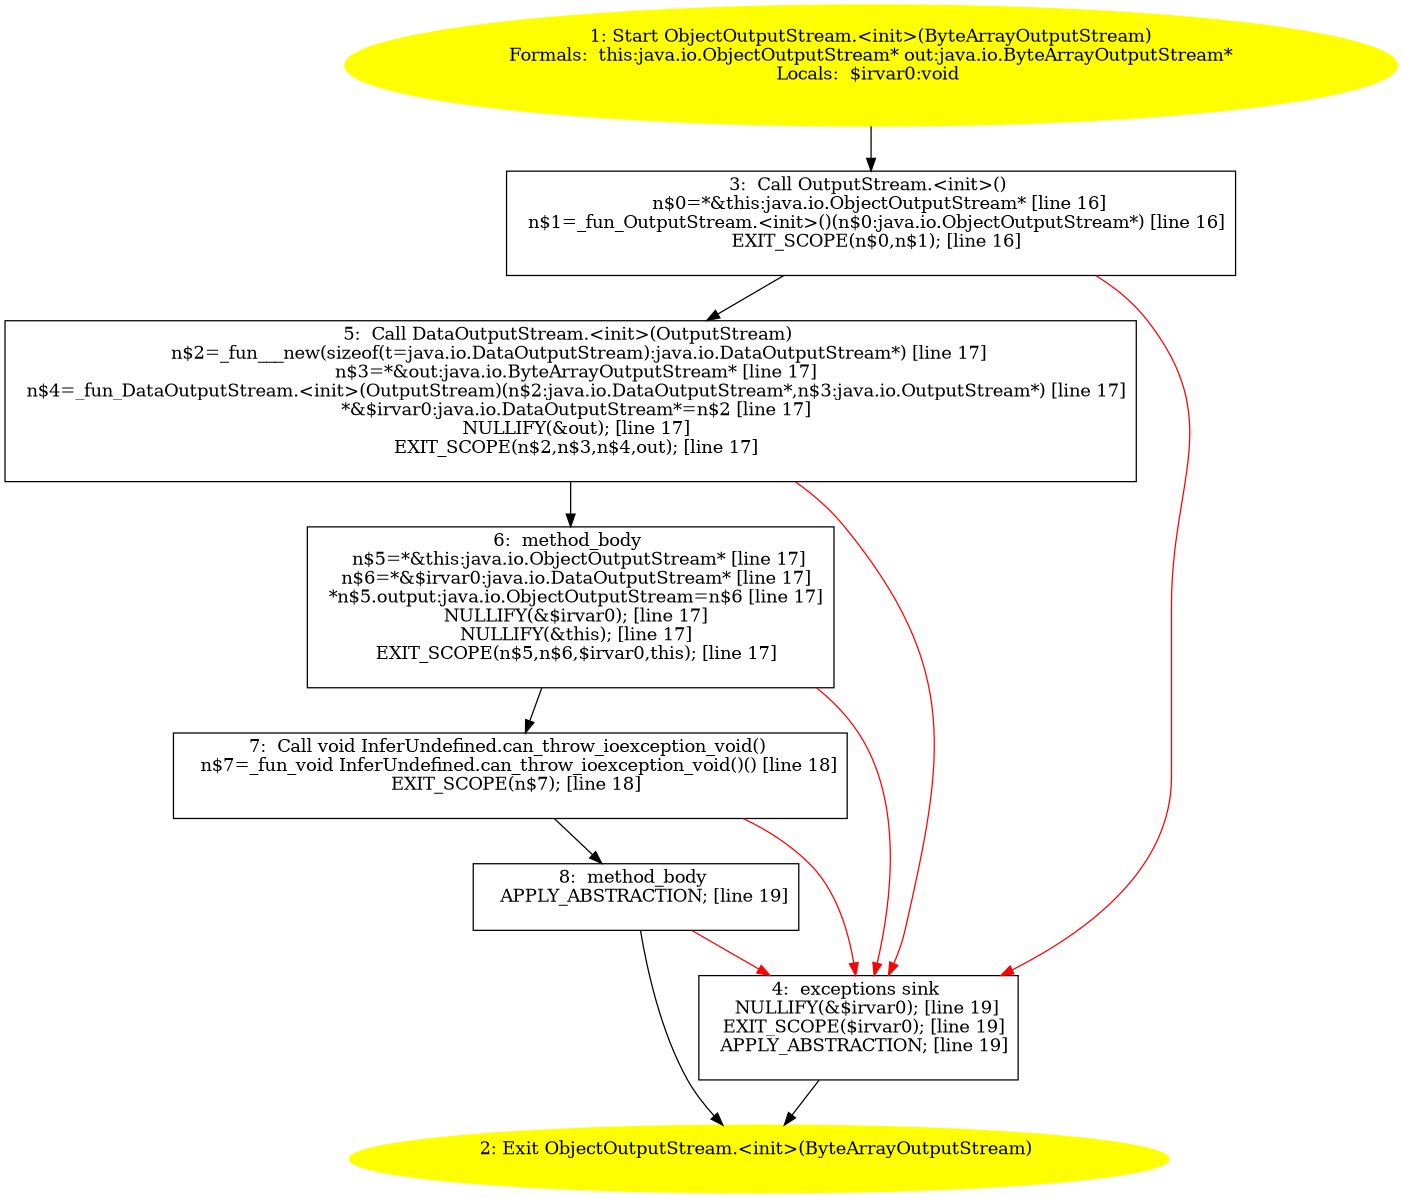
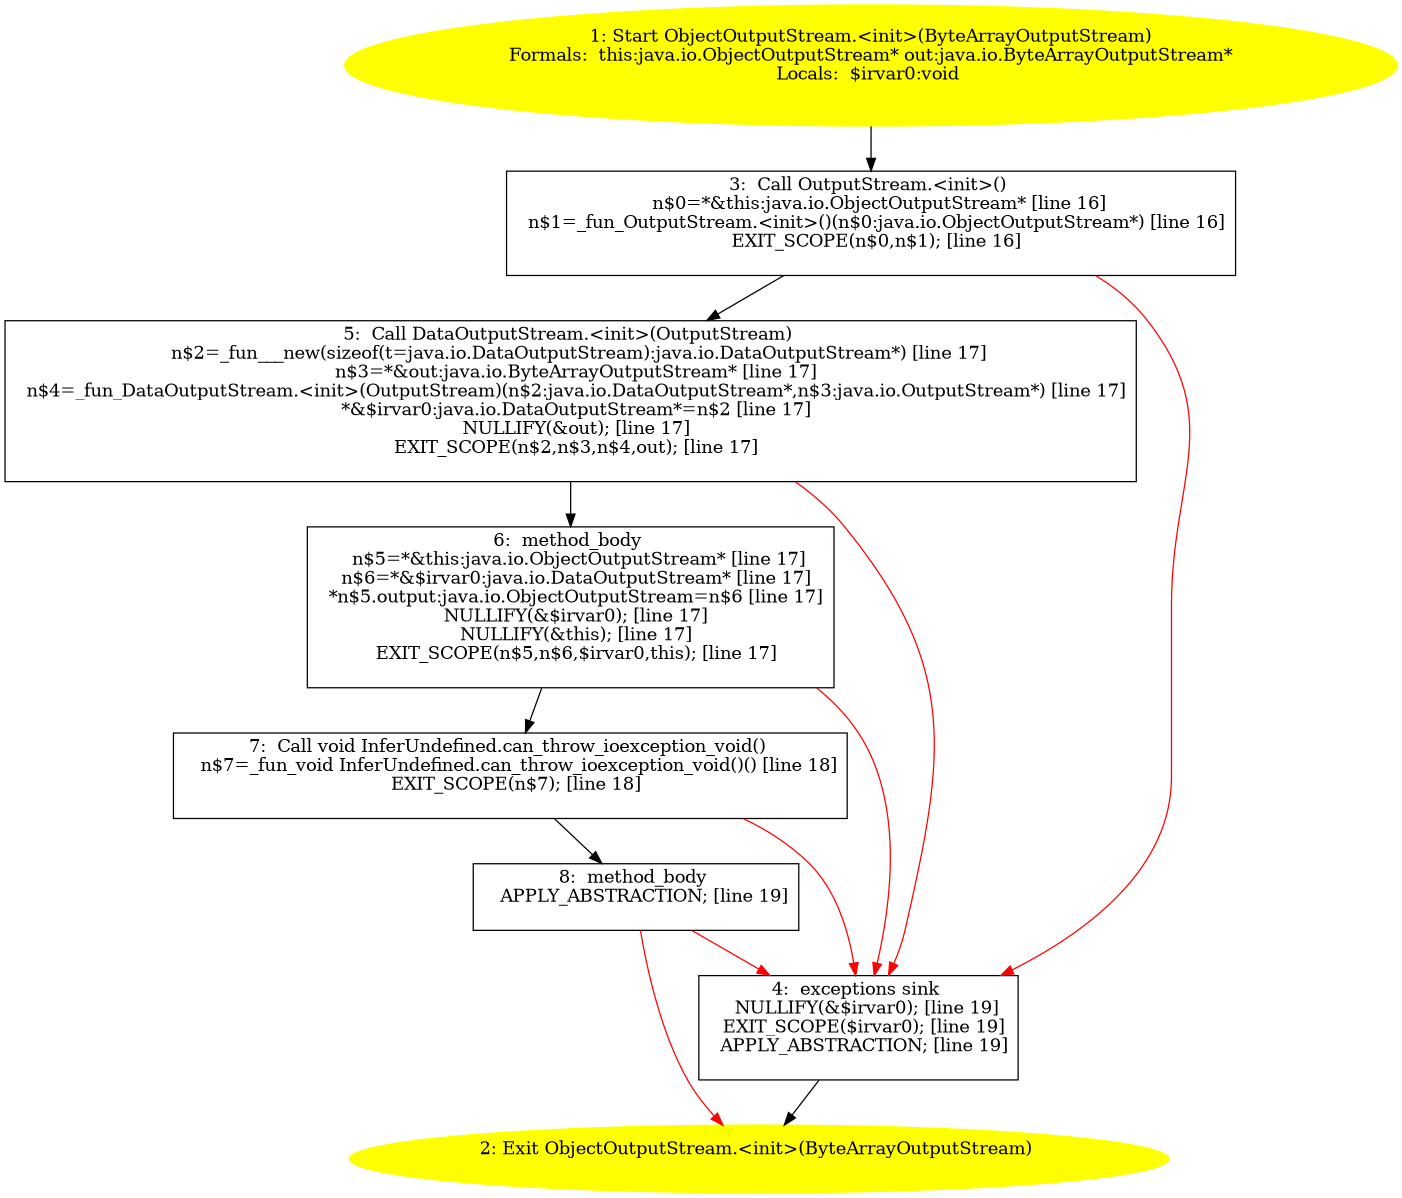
(665, 1029) -> (665, 1029)
